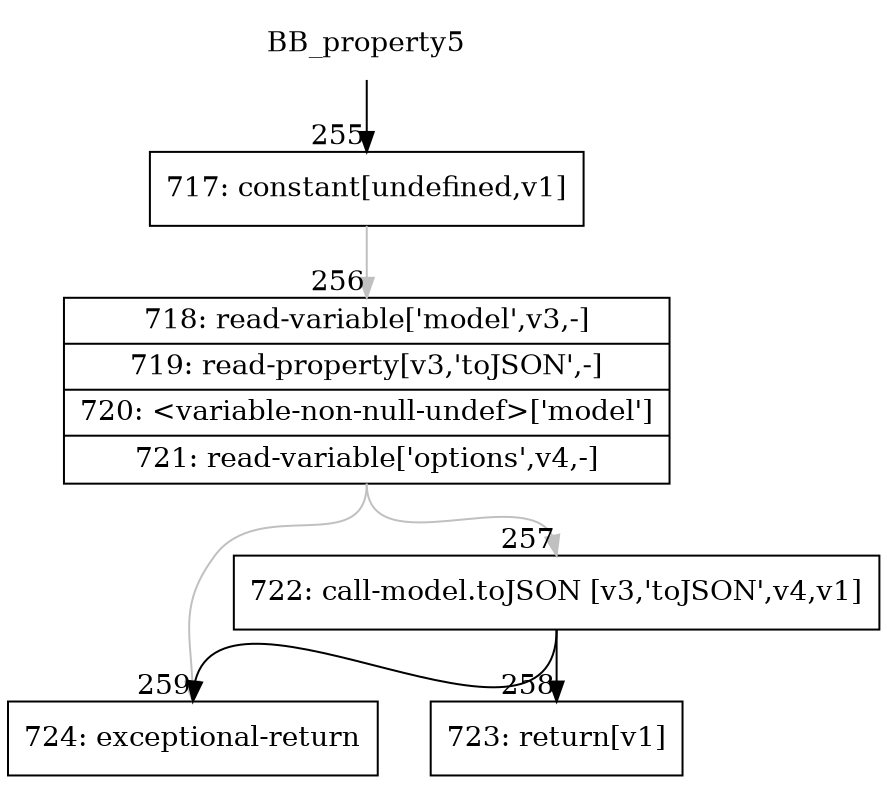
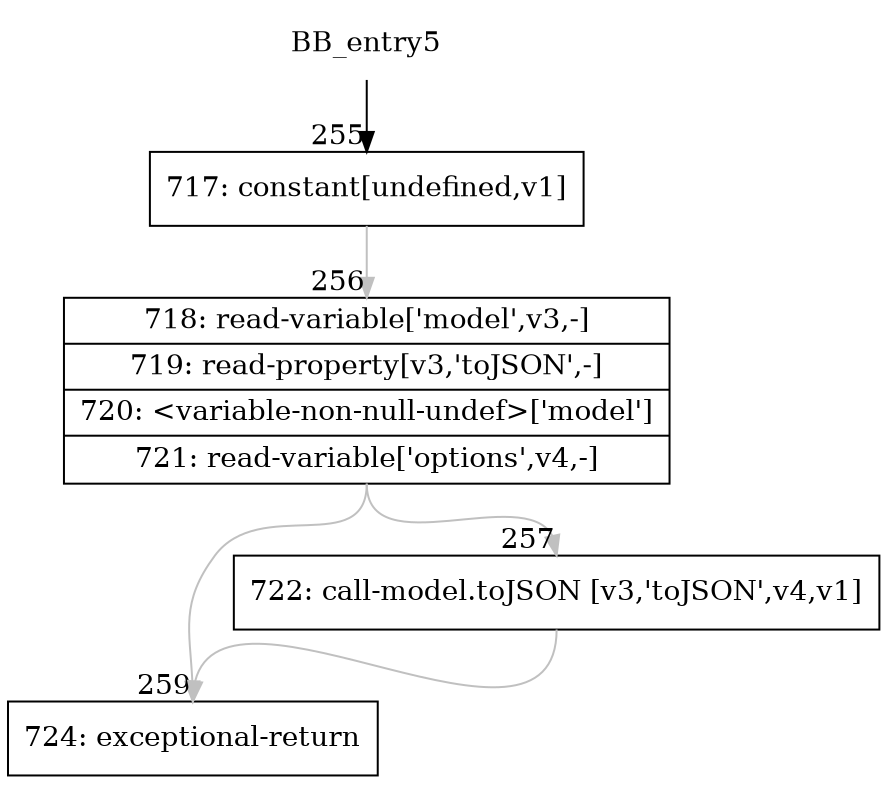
(367, 44) -> (367, 44)
(385, 668) -> (385, 668)
(557, 738) -> none
